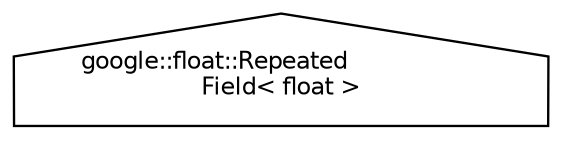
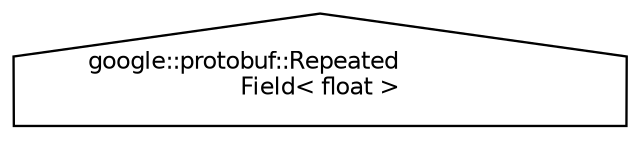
(281, 76) -> (320, 76)
